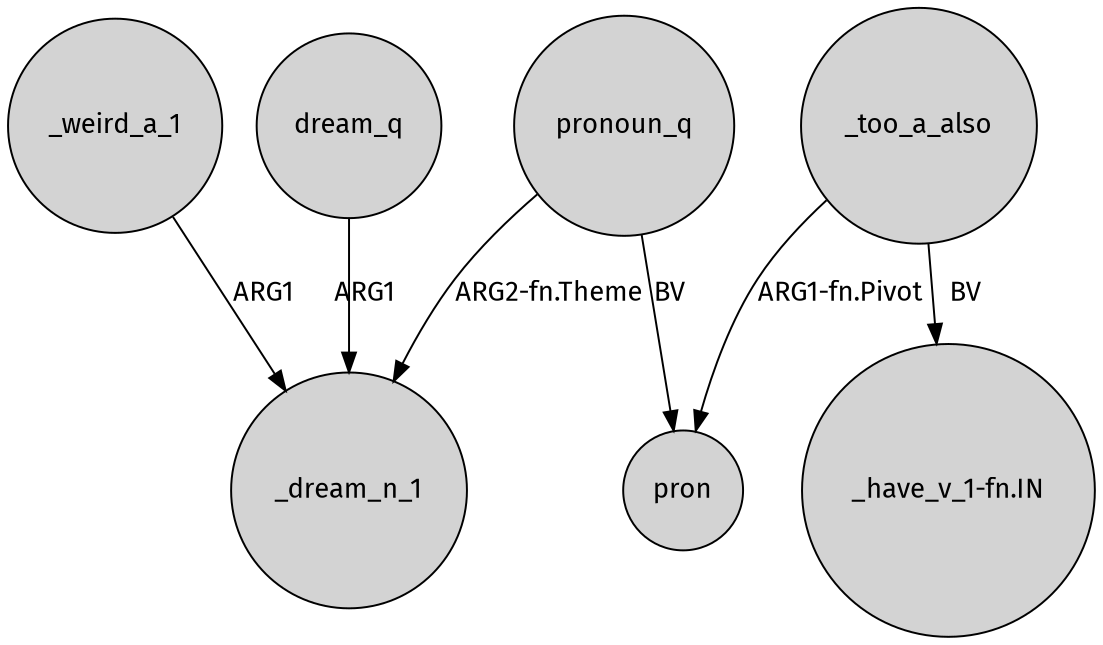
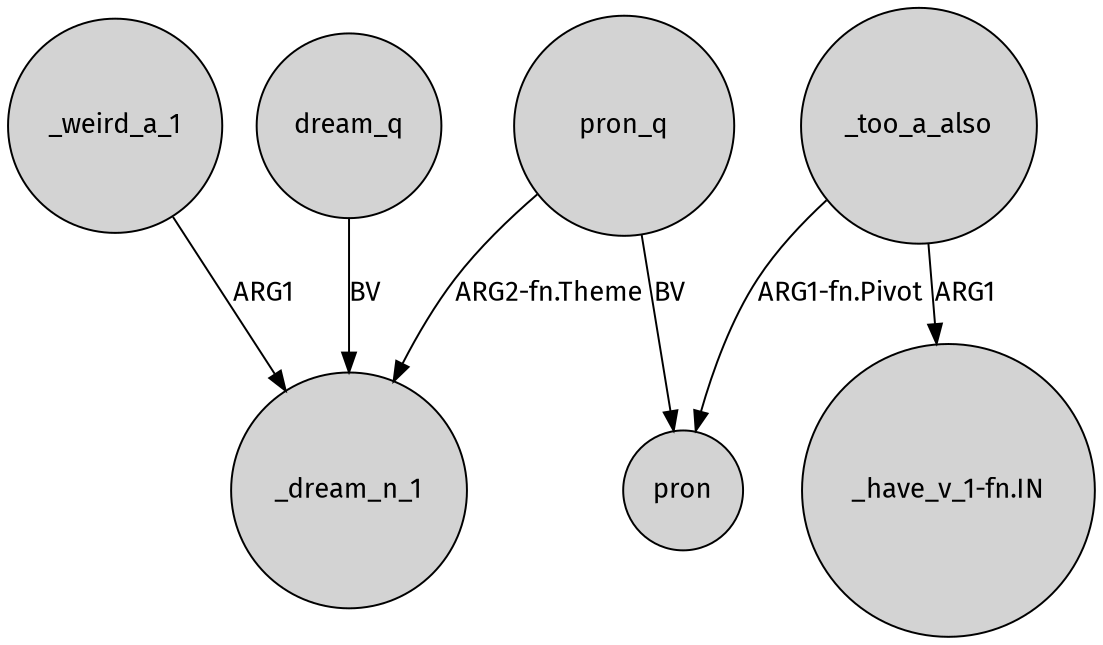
(624, 126) -> (624, 126)
(365, 293) -> (365, 293)
(965, 293) -> (965, 293)
